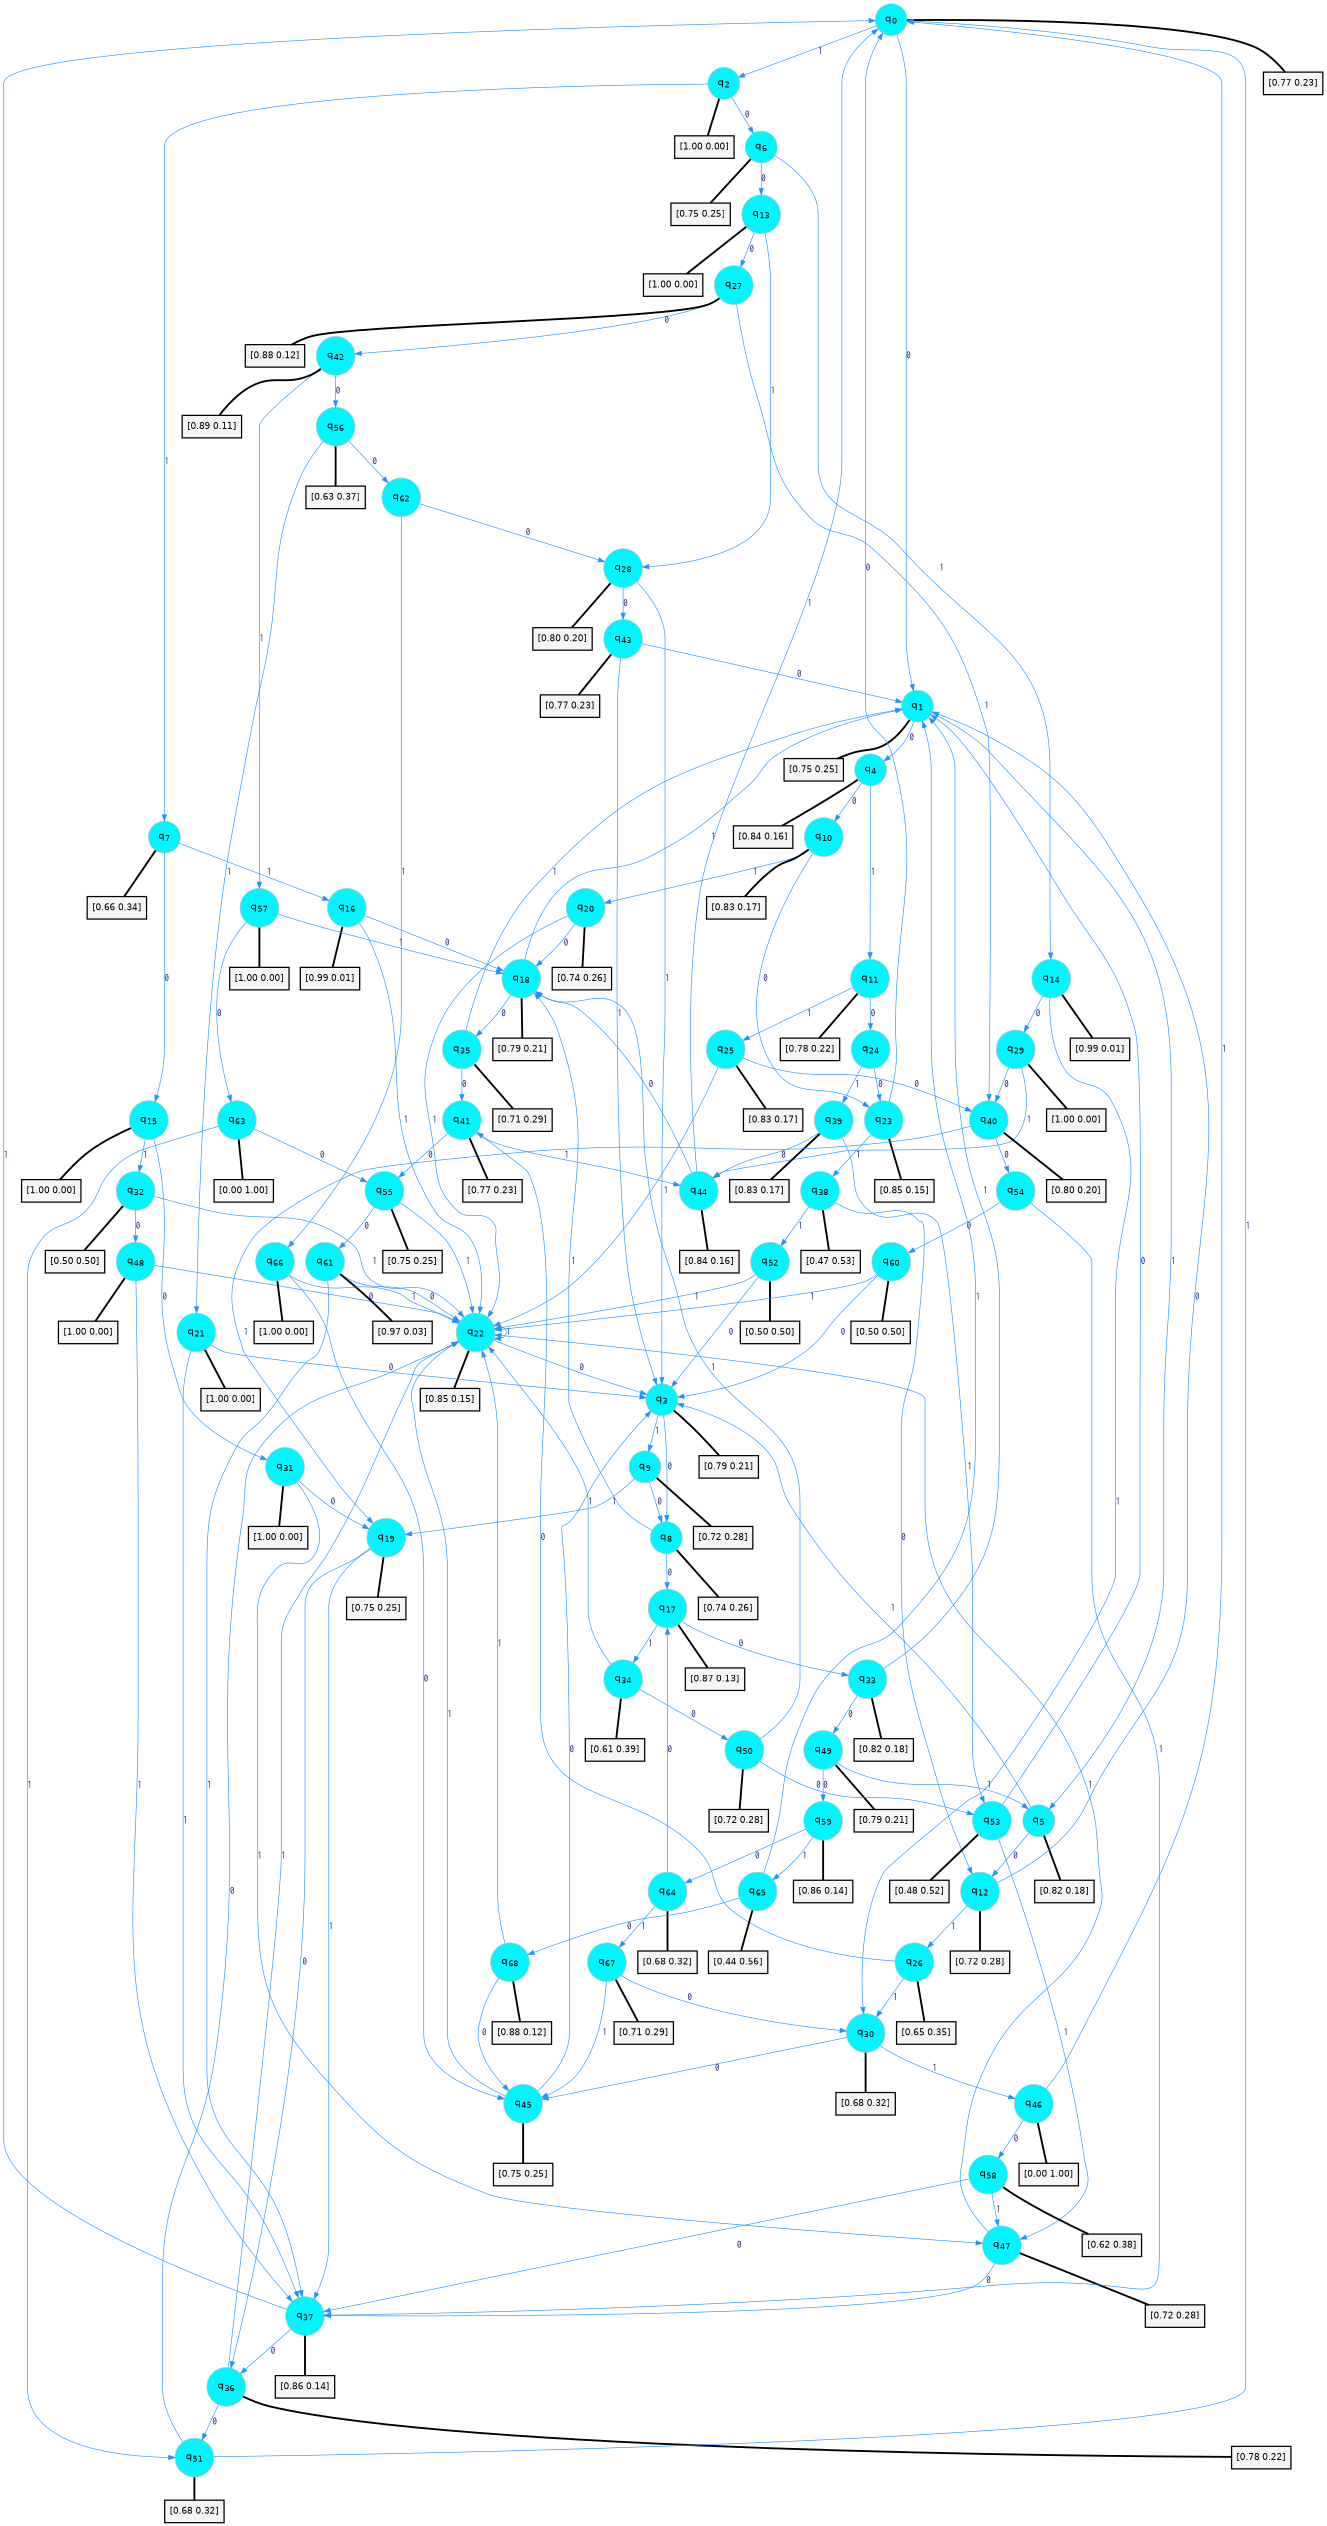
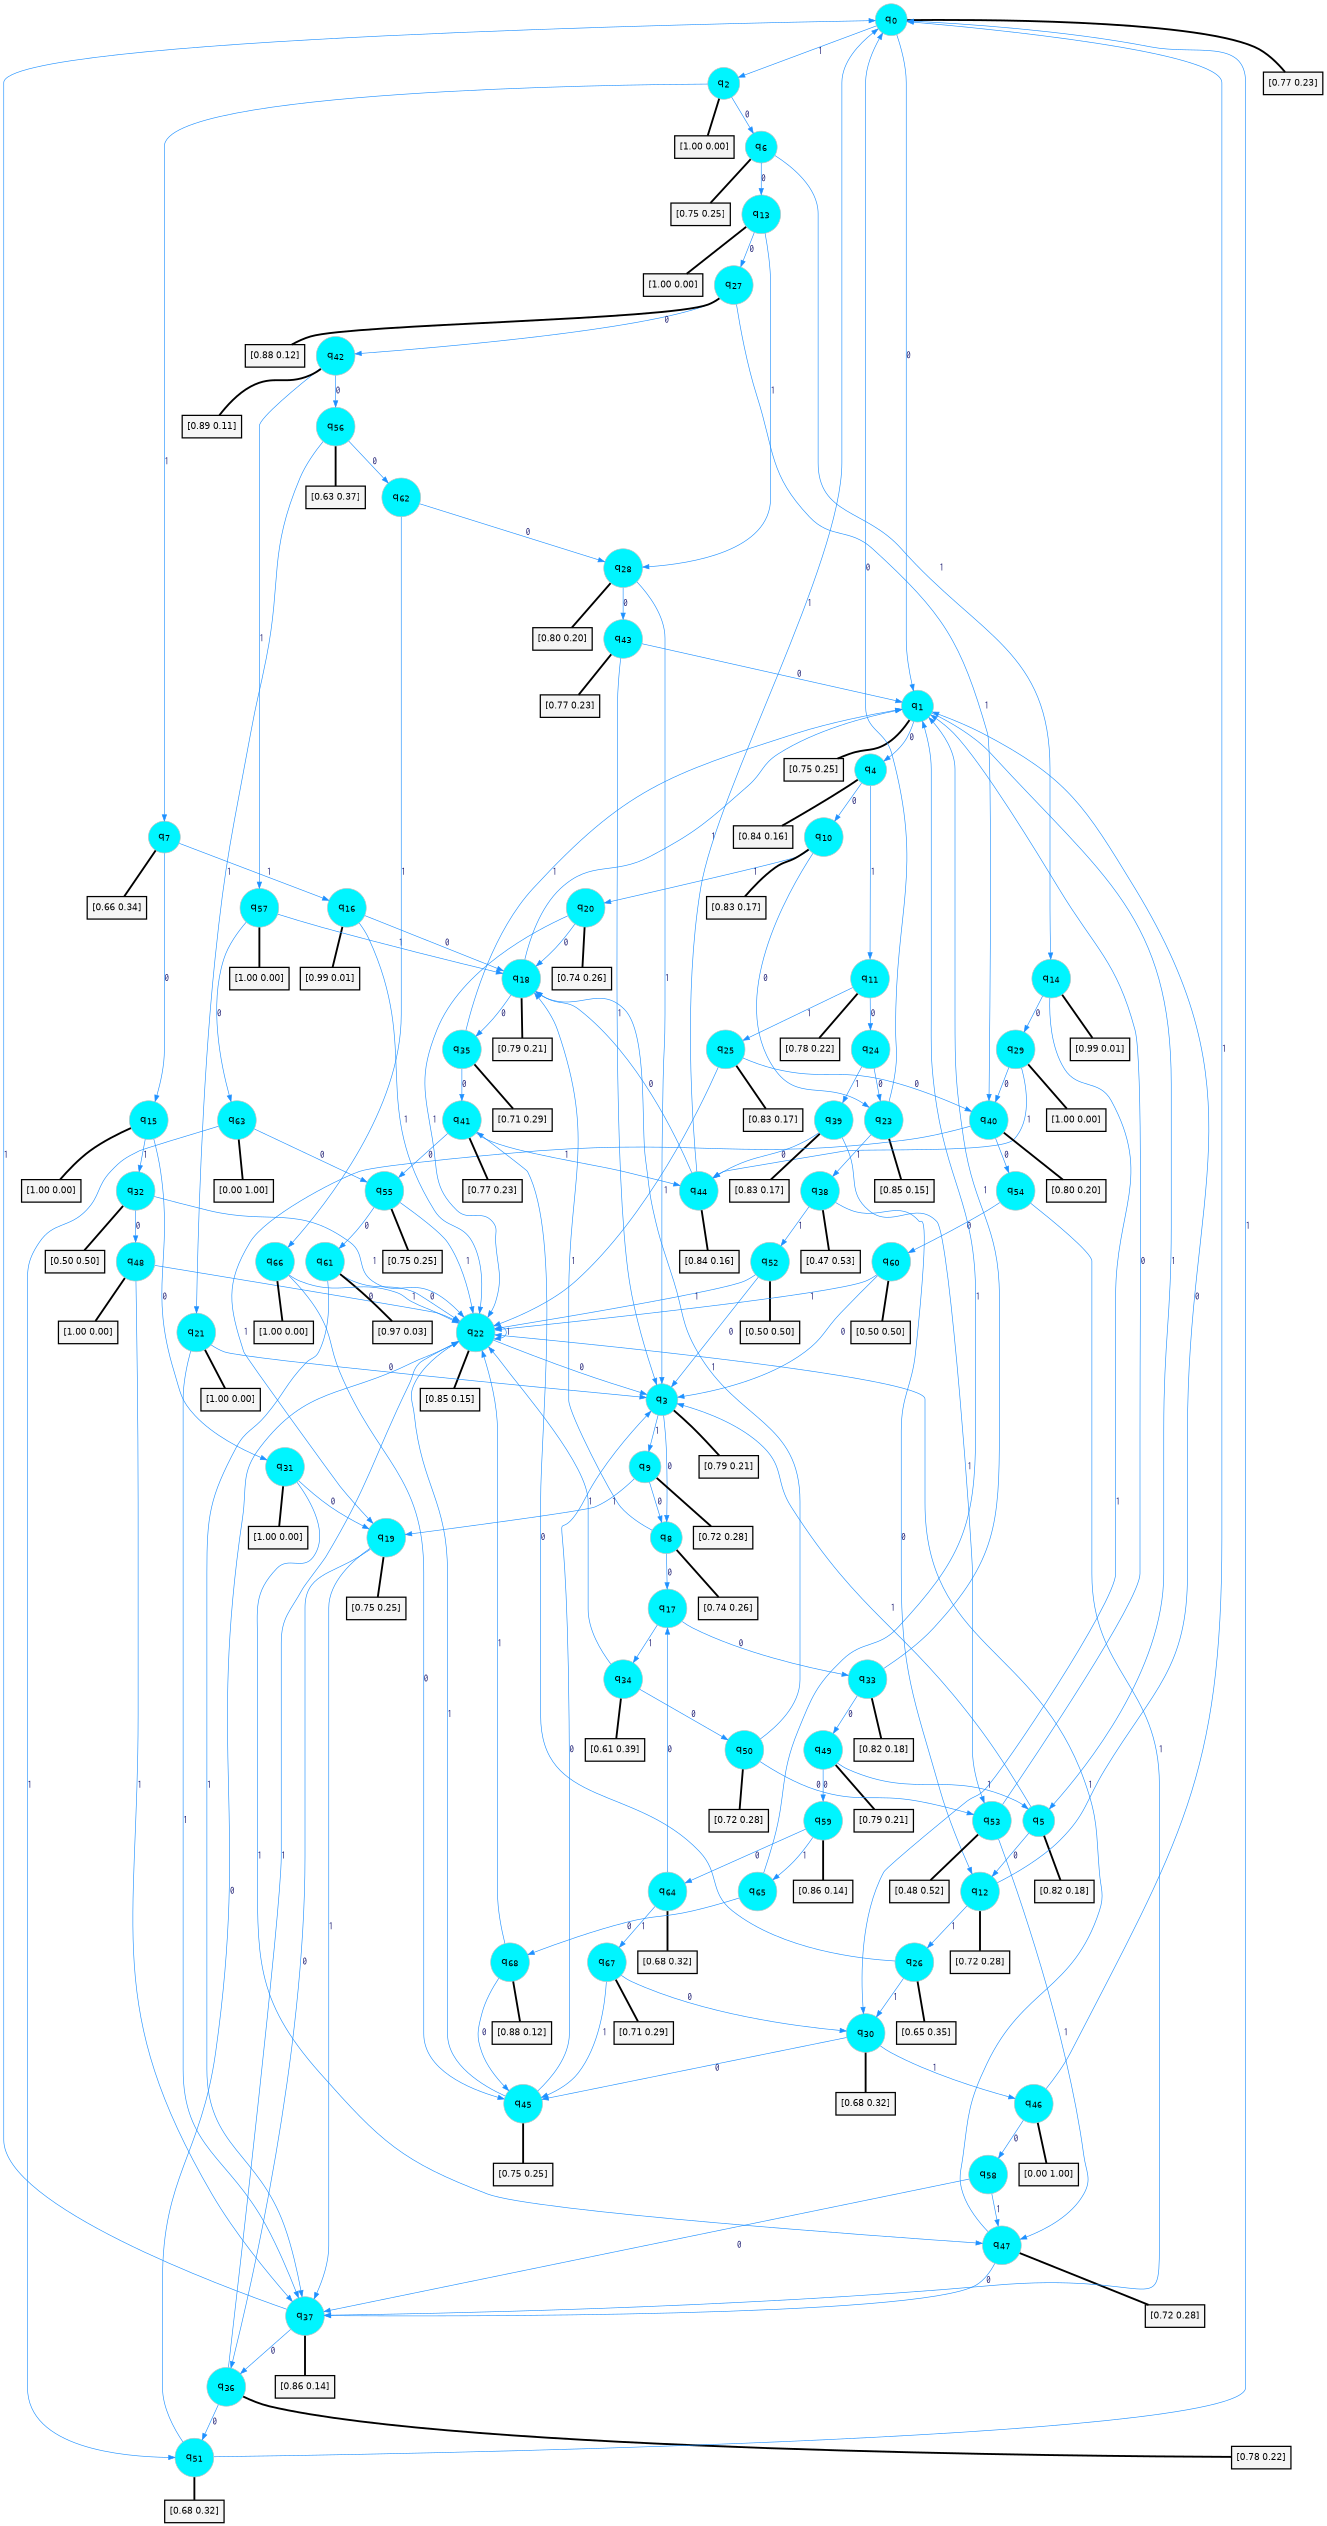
(715, 1679) -> none
(738, 1962) -> none
(1112, 2245) -> none
